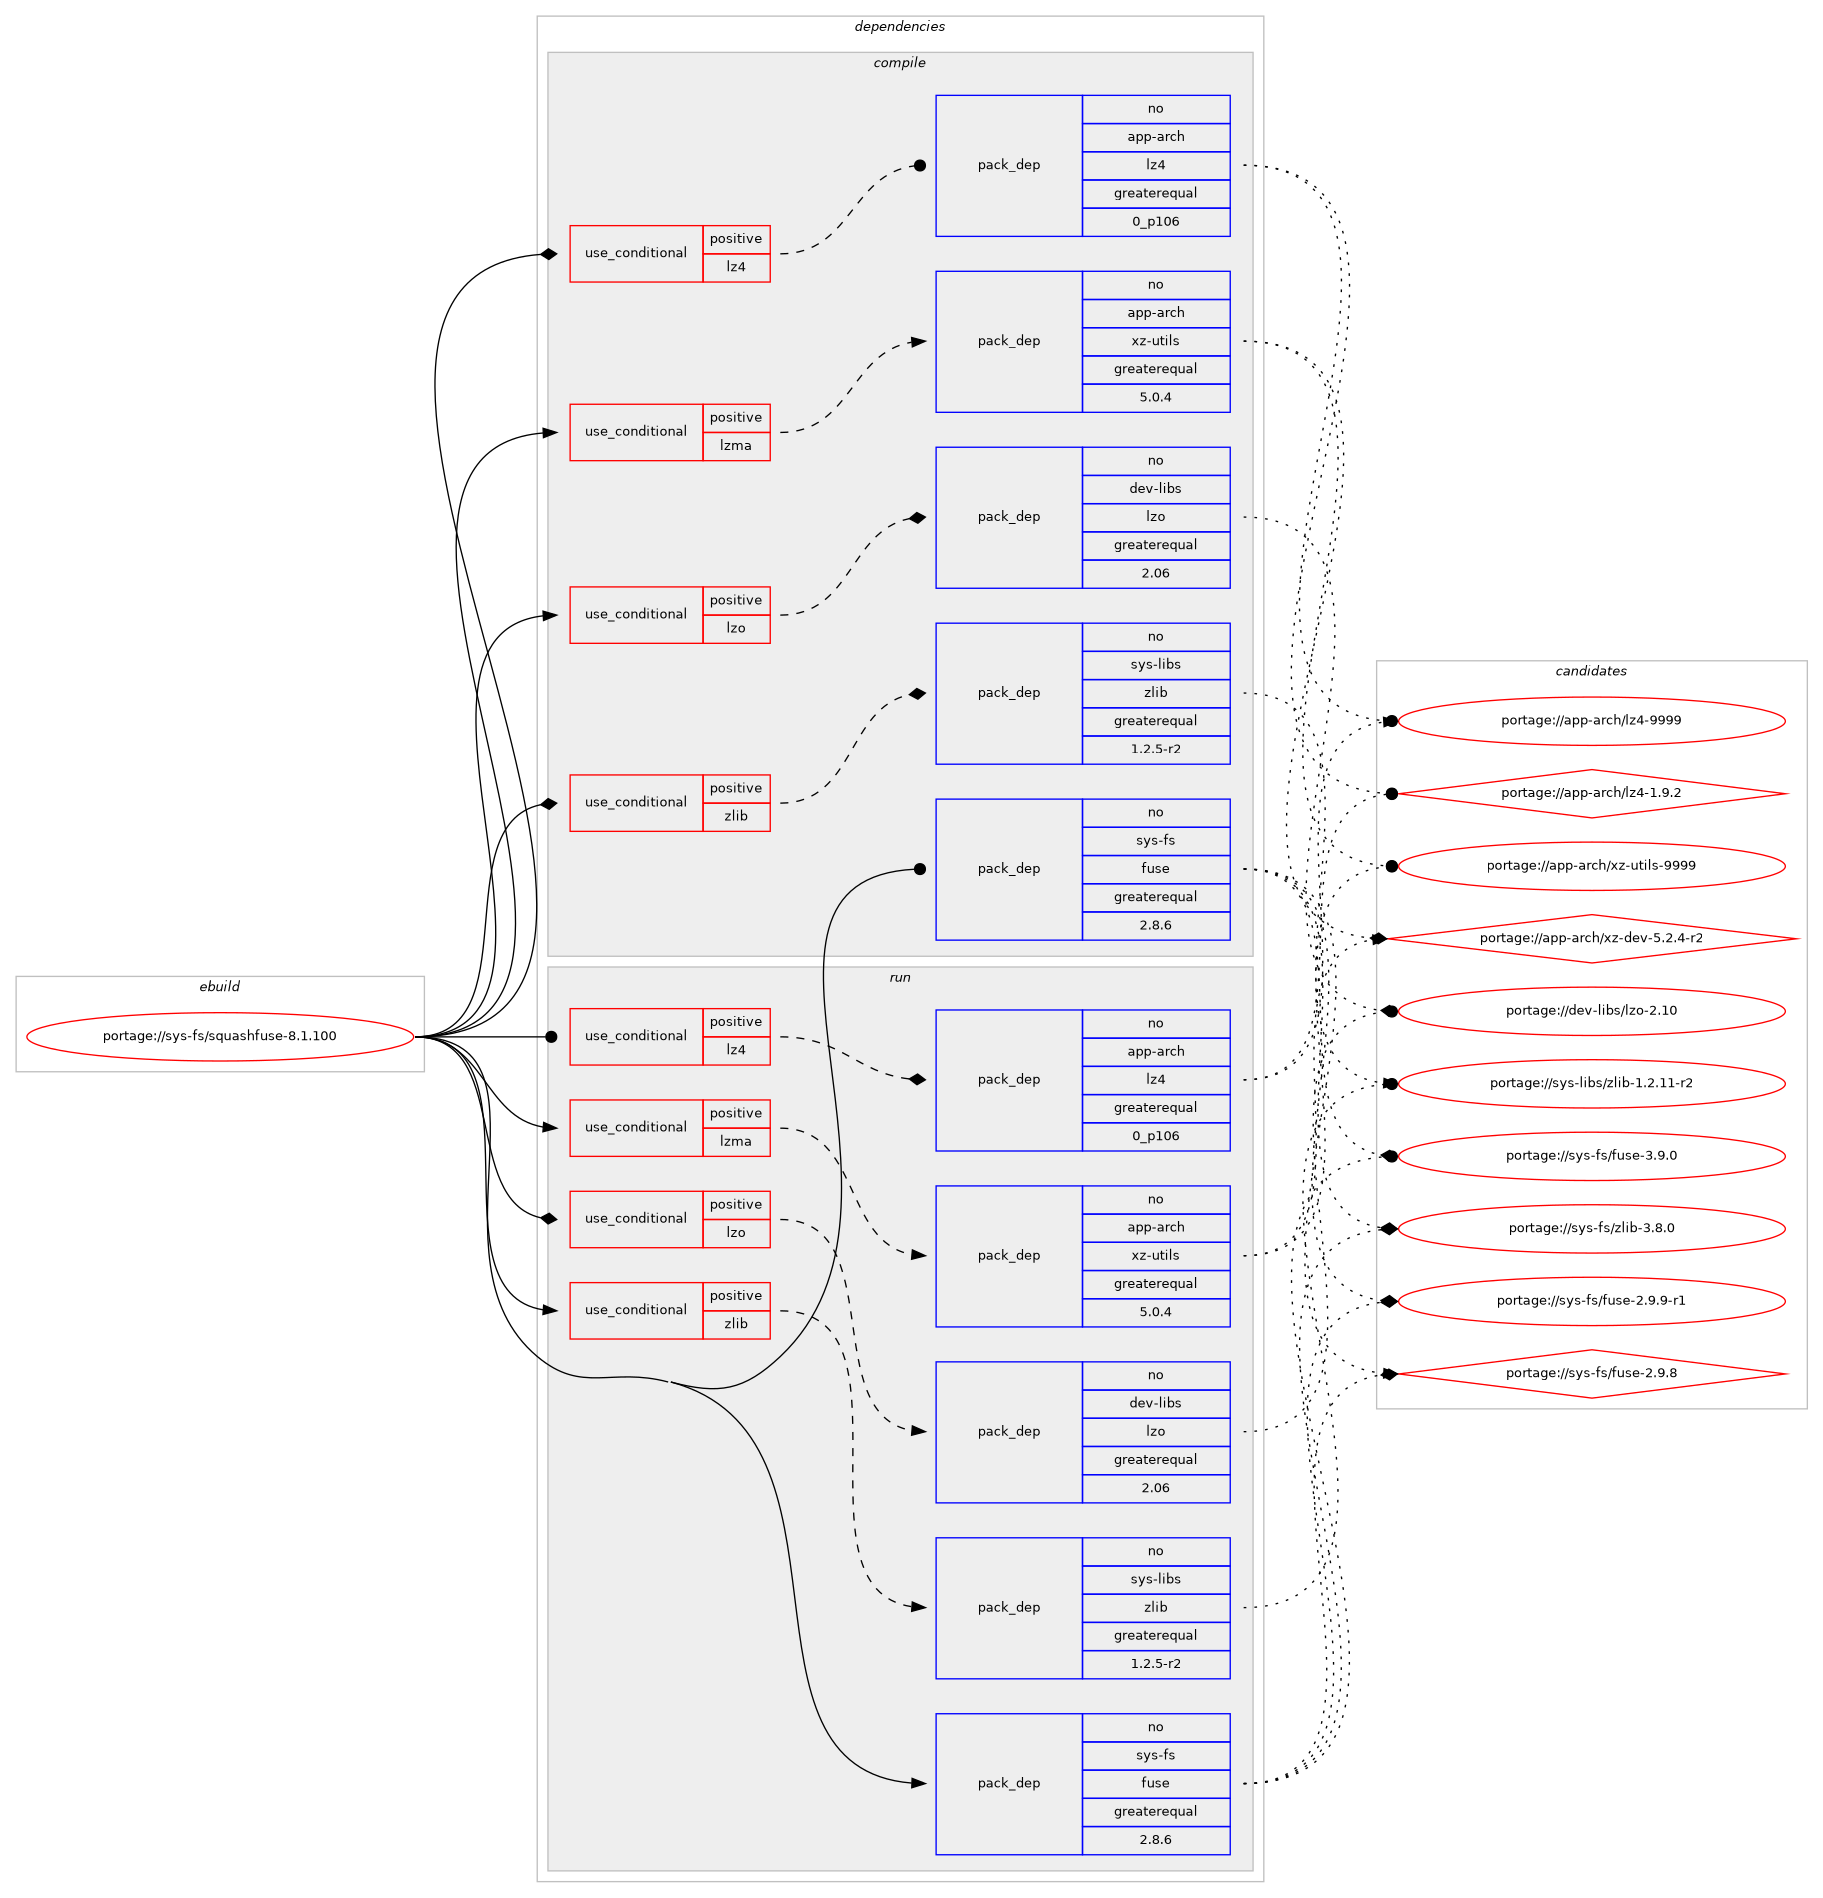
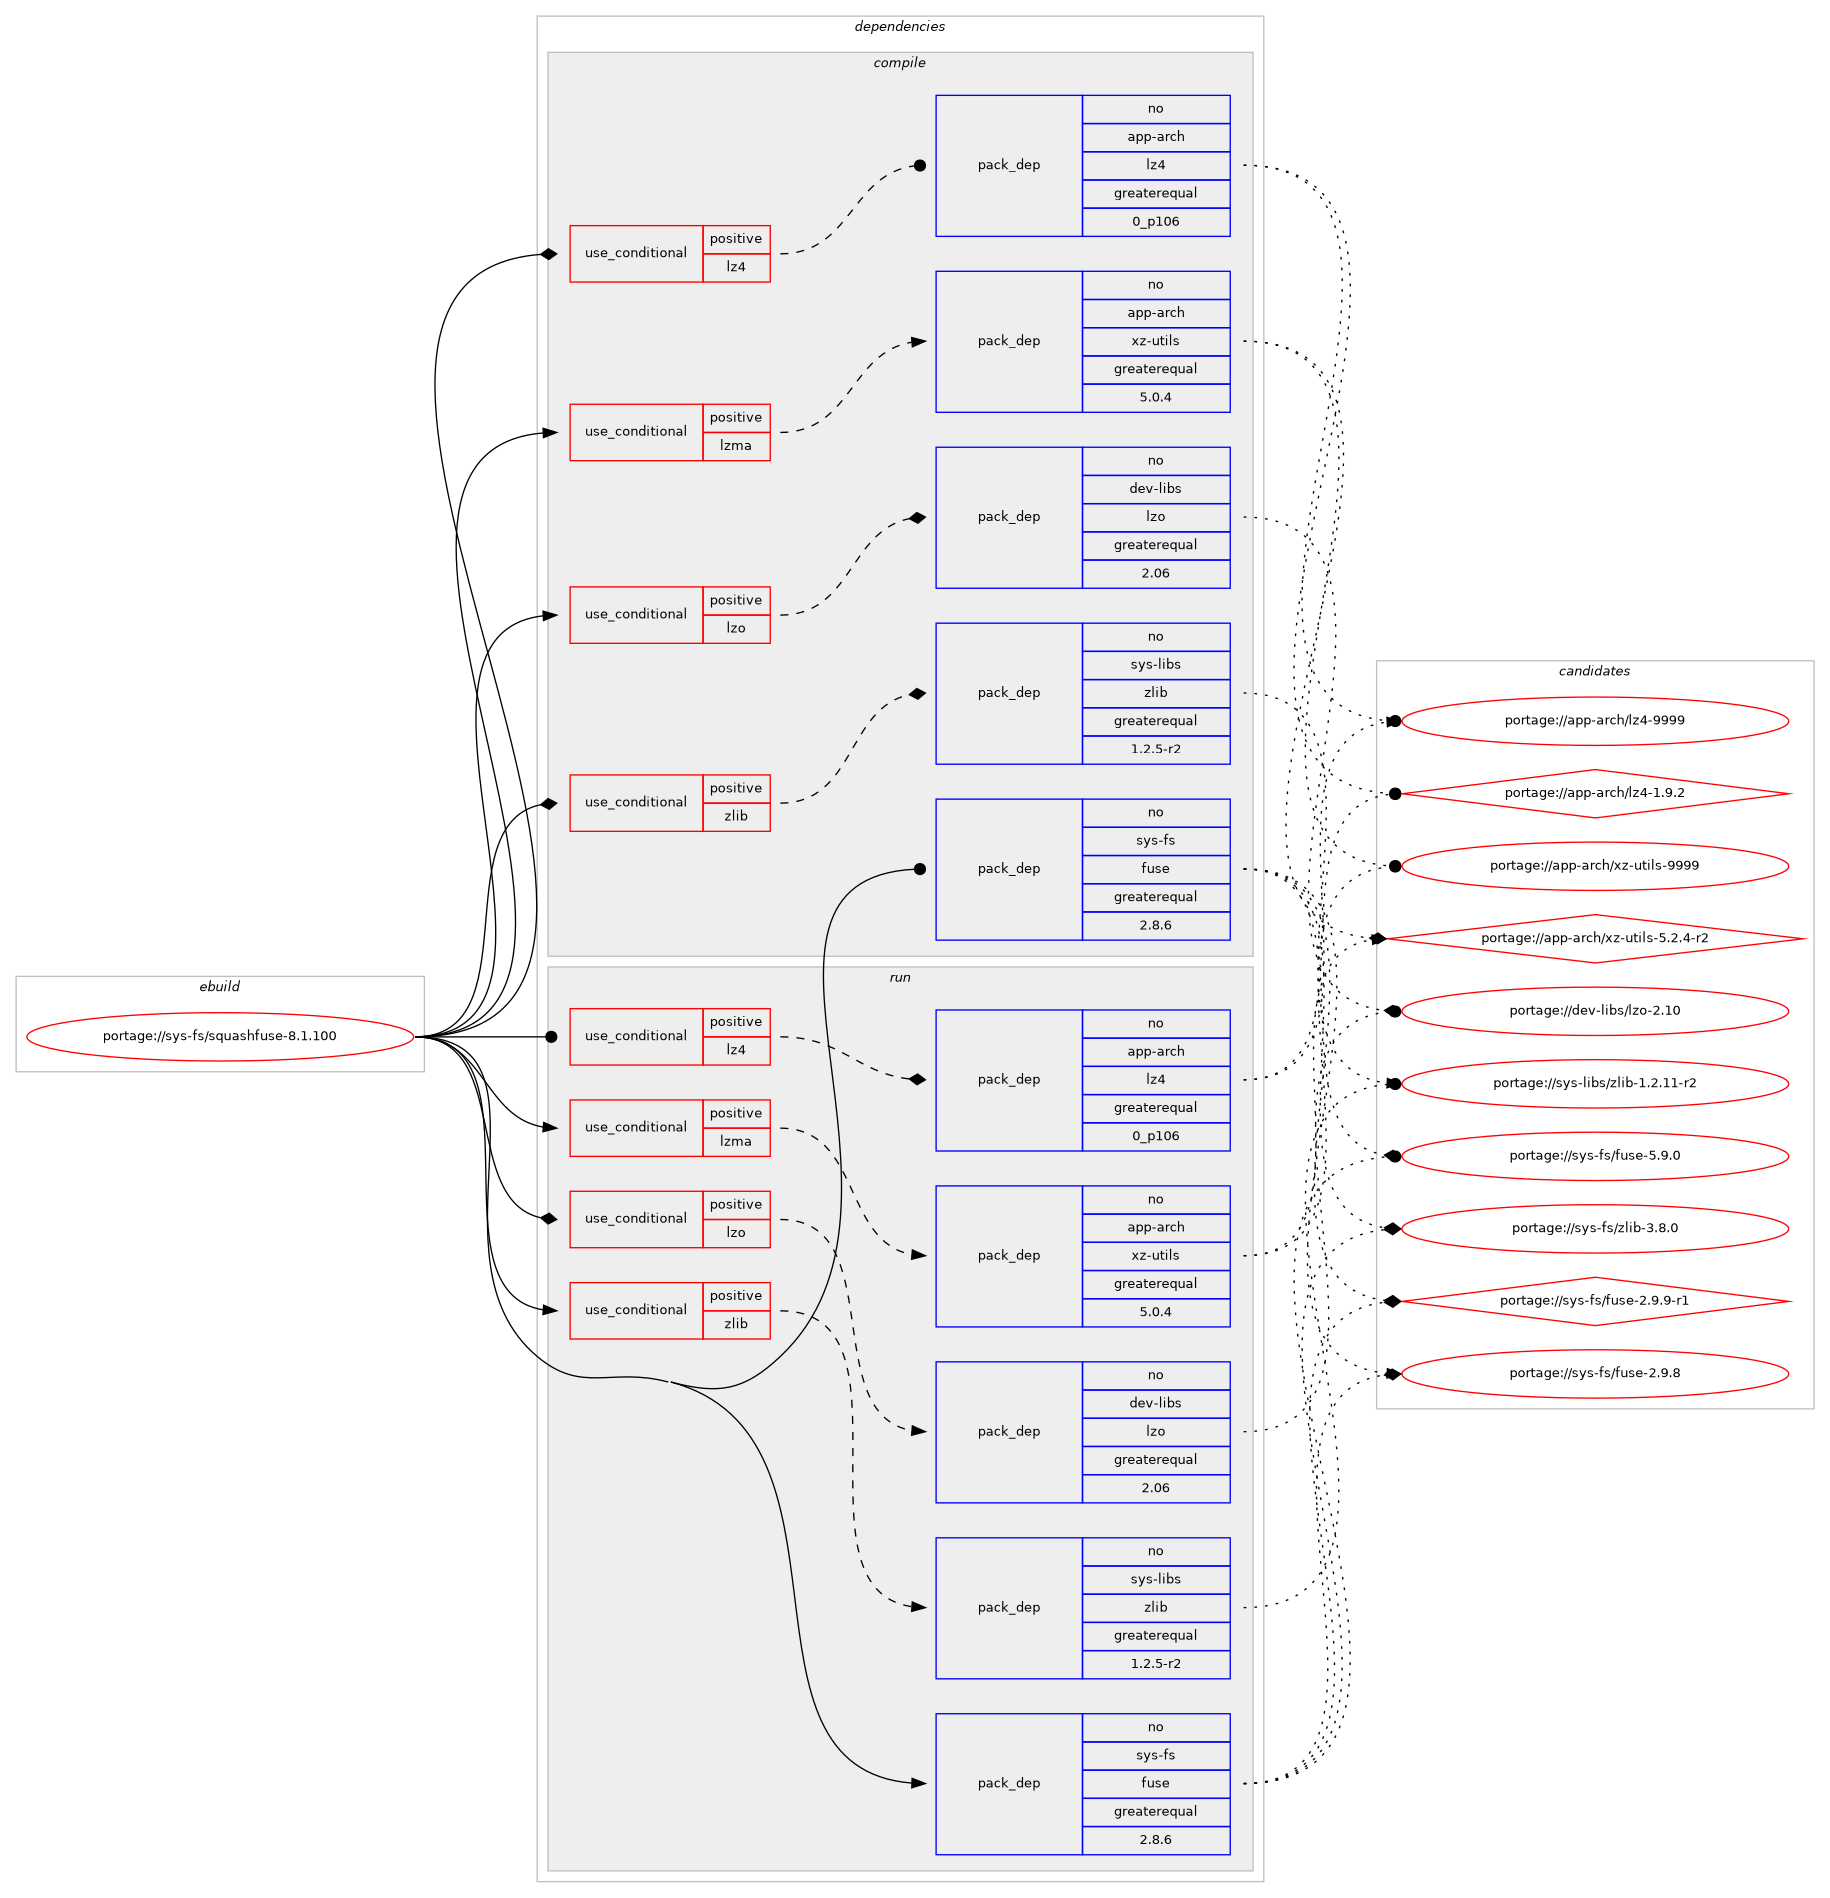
(1592, 939) -> (1595, 939)
(1592, 1156) -> (1595, 1156)
(1592, 1301) -> (1595, 1301)
(1592, 1374) -> (1595, 1374)
